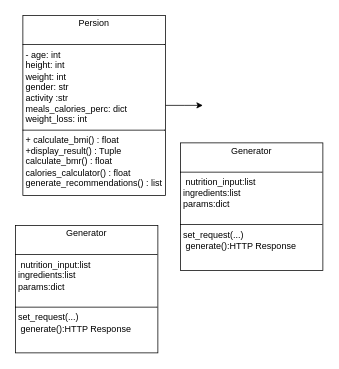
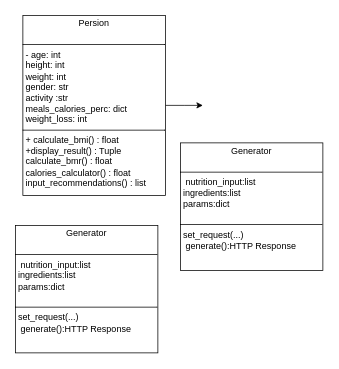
(95, 91) -> (90, 86)
